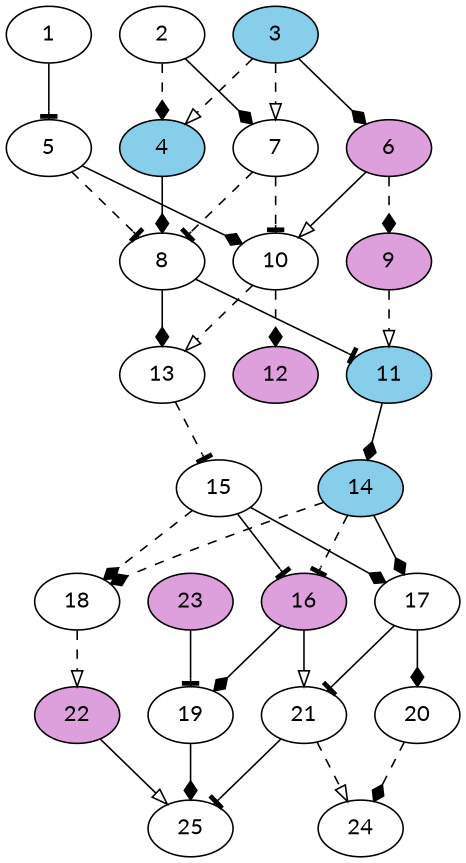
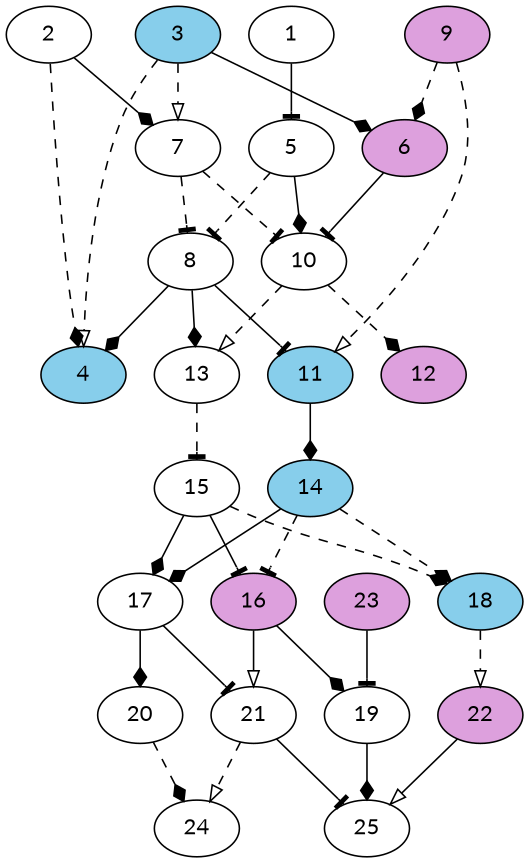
(162, 194) -> (144, 311)
(389, 195) -> (430, 82)
(338, 199) -> (357, 202)
(77, 602) -> (480, 602)
